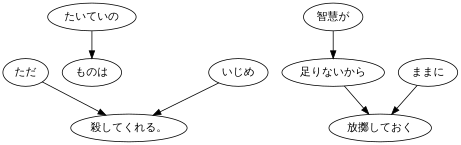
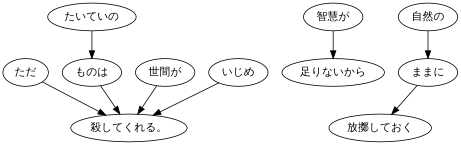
none -> (428, 17)
none -> (165, 72)
none -> (108, 97)
(354, 97) -> none
